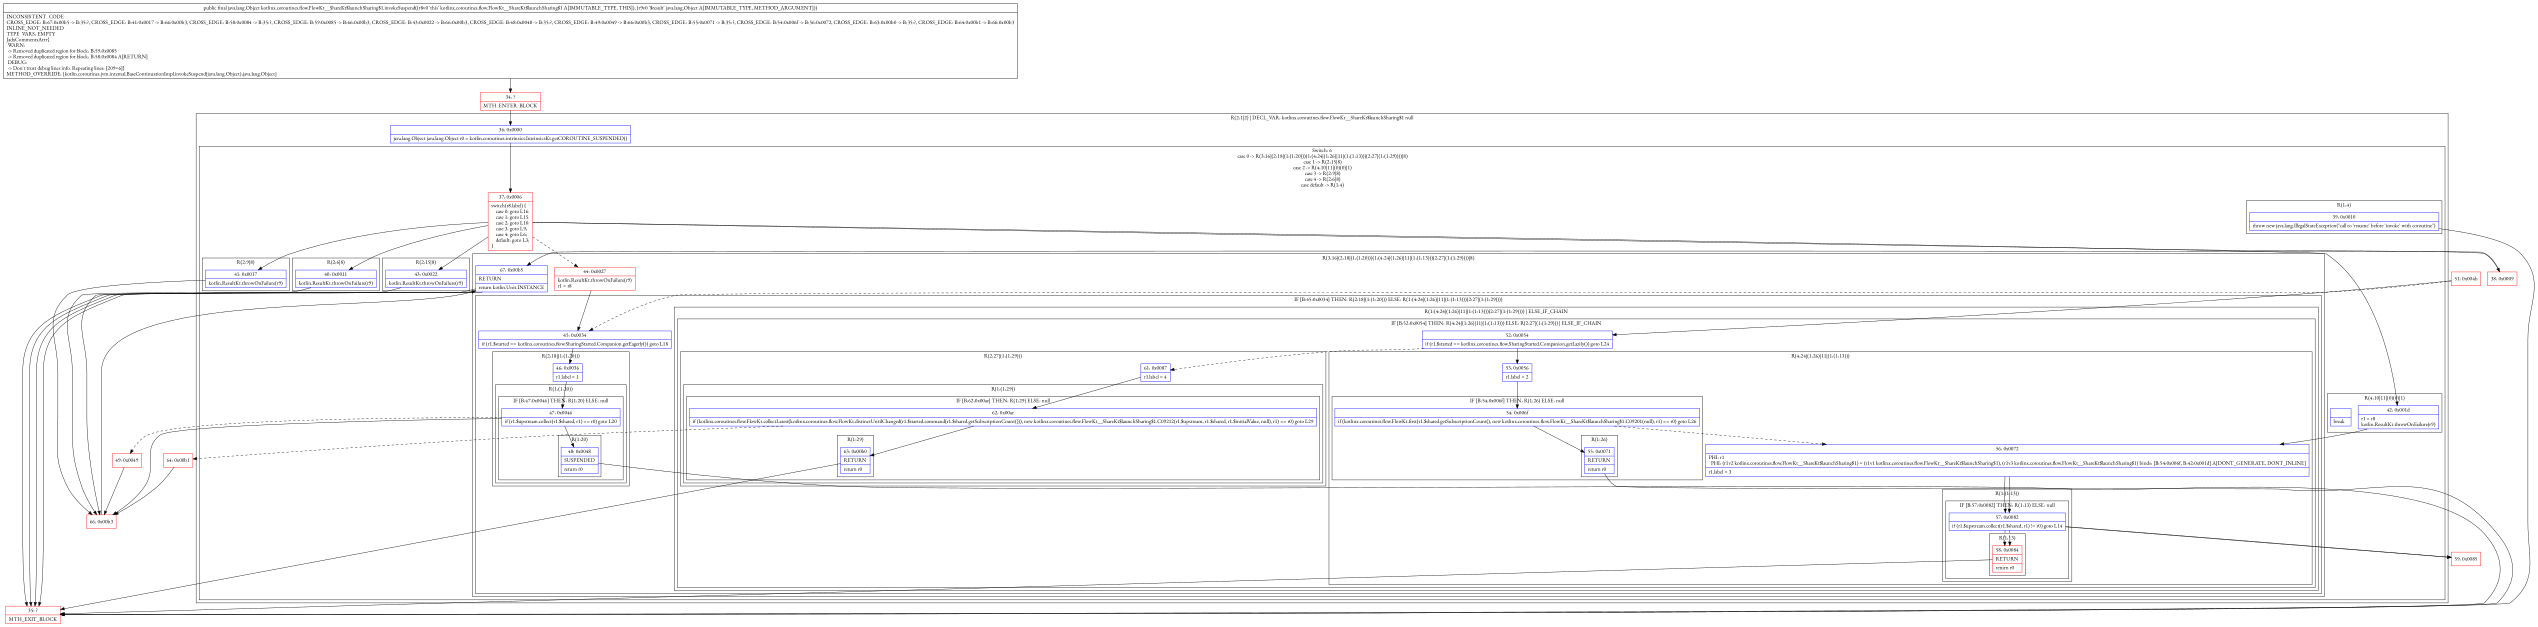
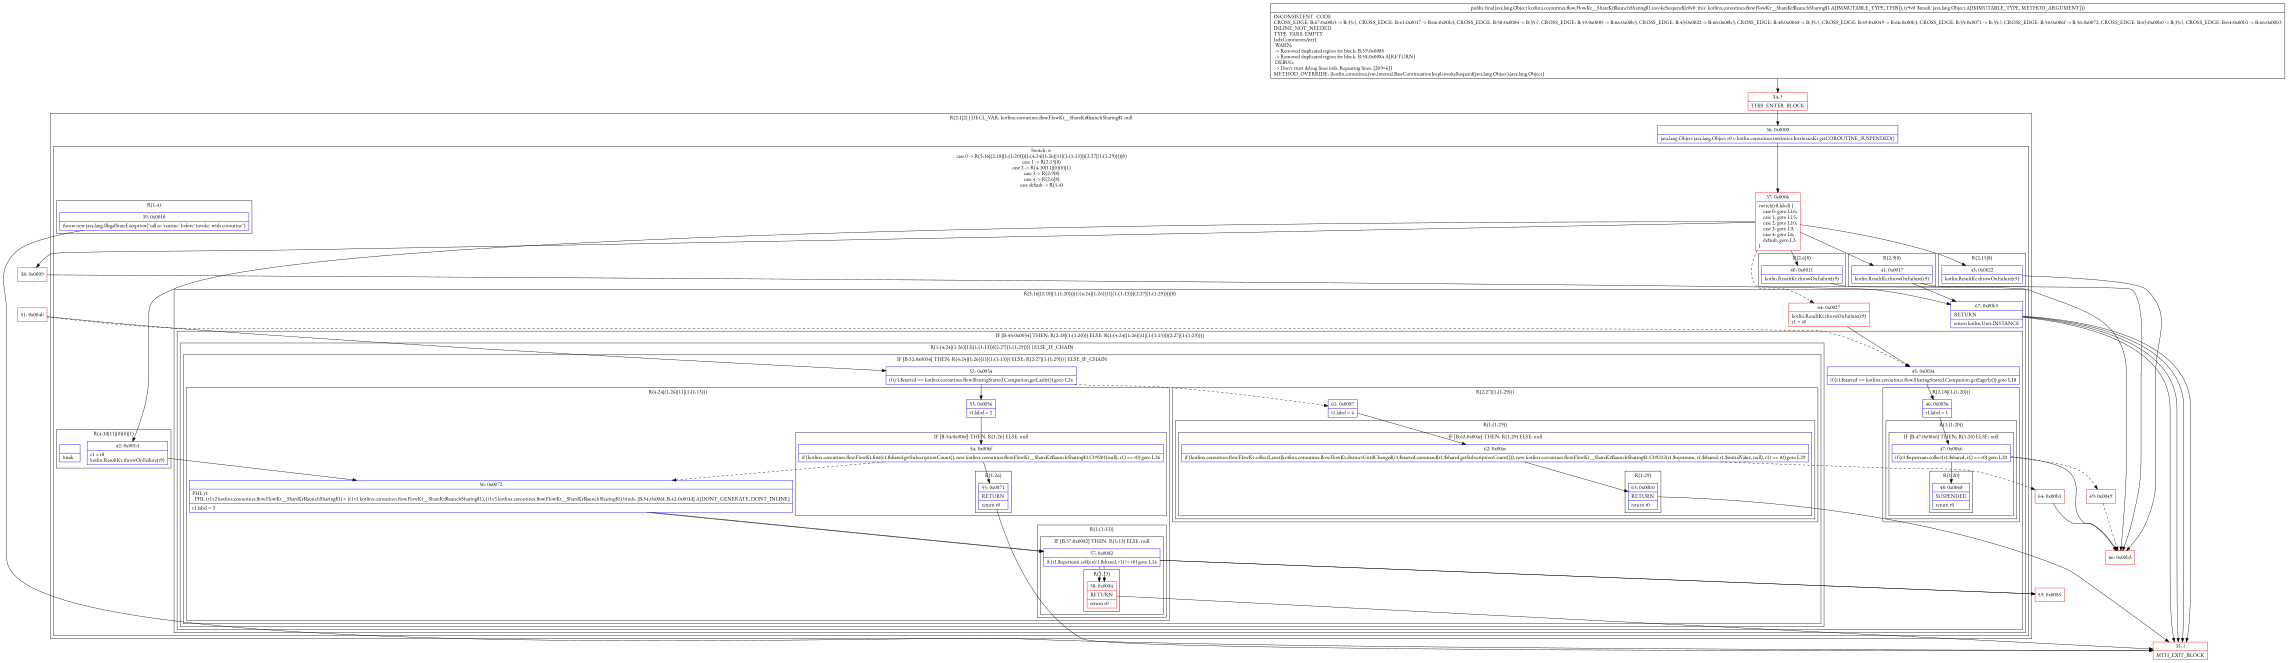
(510, 106) -> (1778, 106)
(205, 315) -> (1933, 292)
(115, 489) -> (2110, 525)
(2460, 518) -> none
